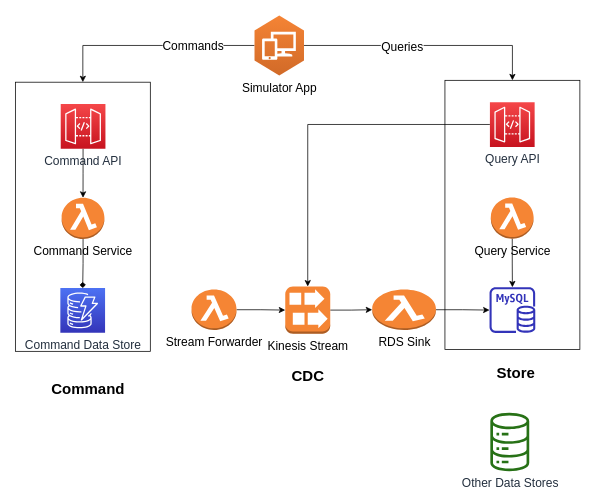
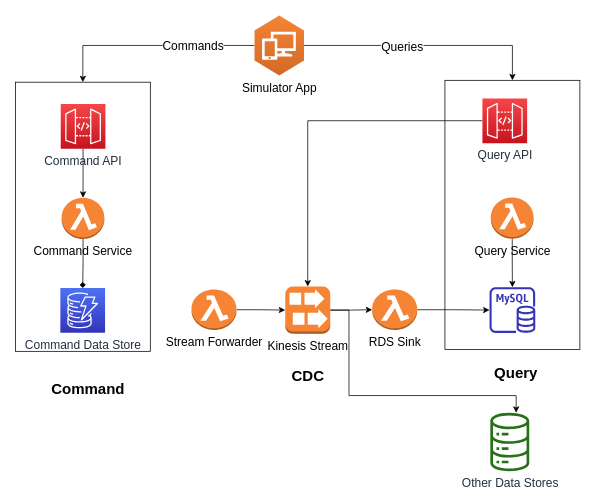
(512, 124) -> (505, 121)
(404, 310) -> (395, 310)
(516, 363) -> (516, 363)
none -> (431, 396)
